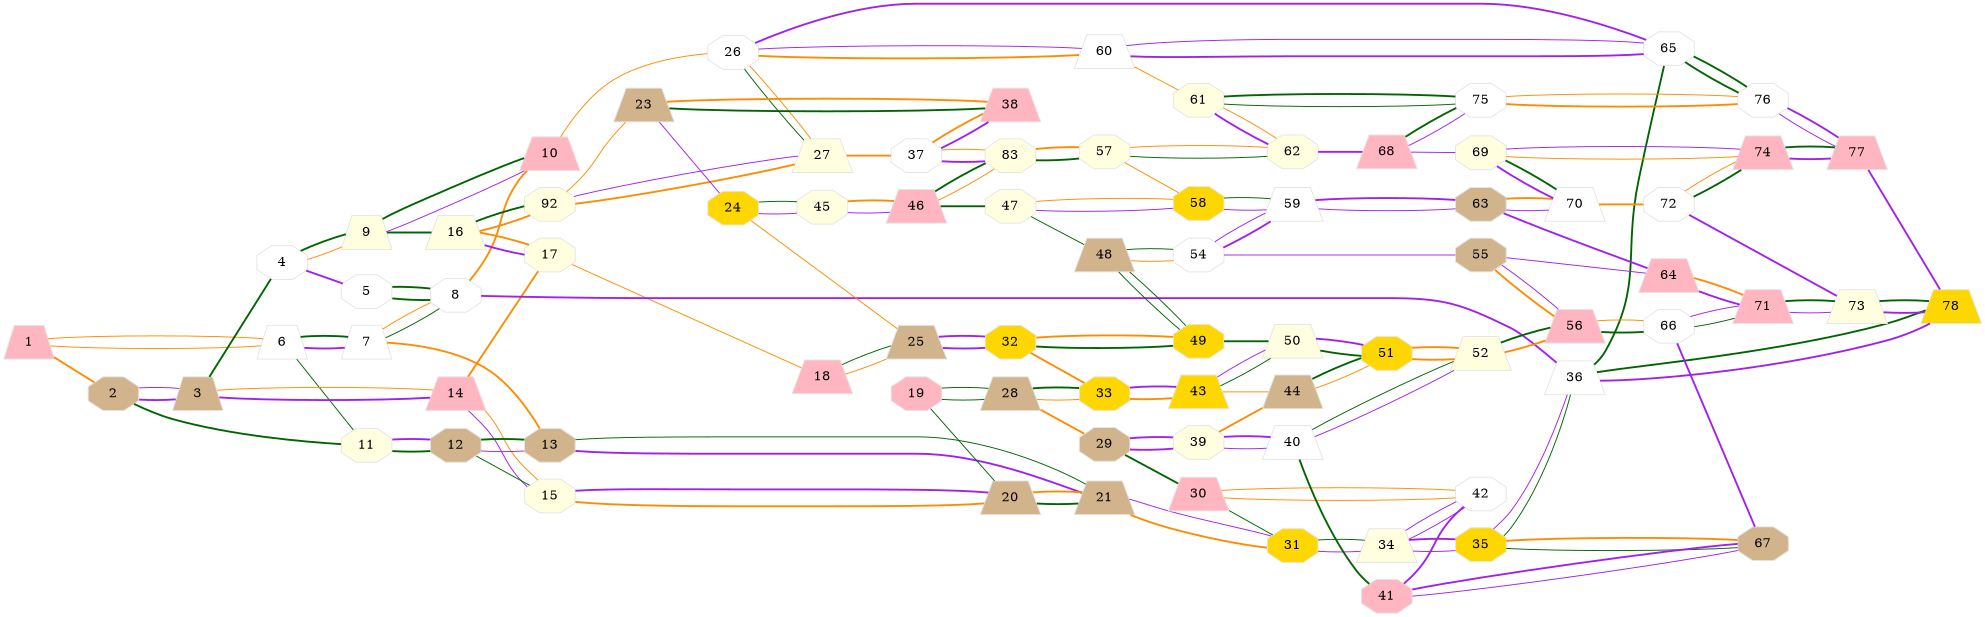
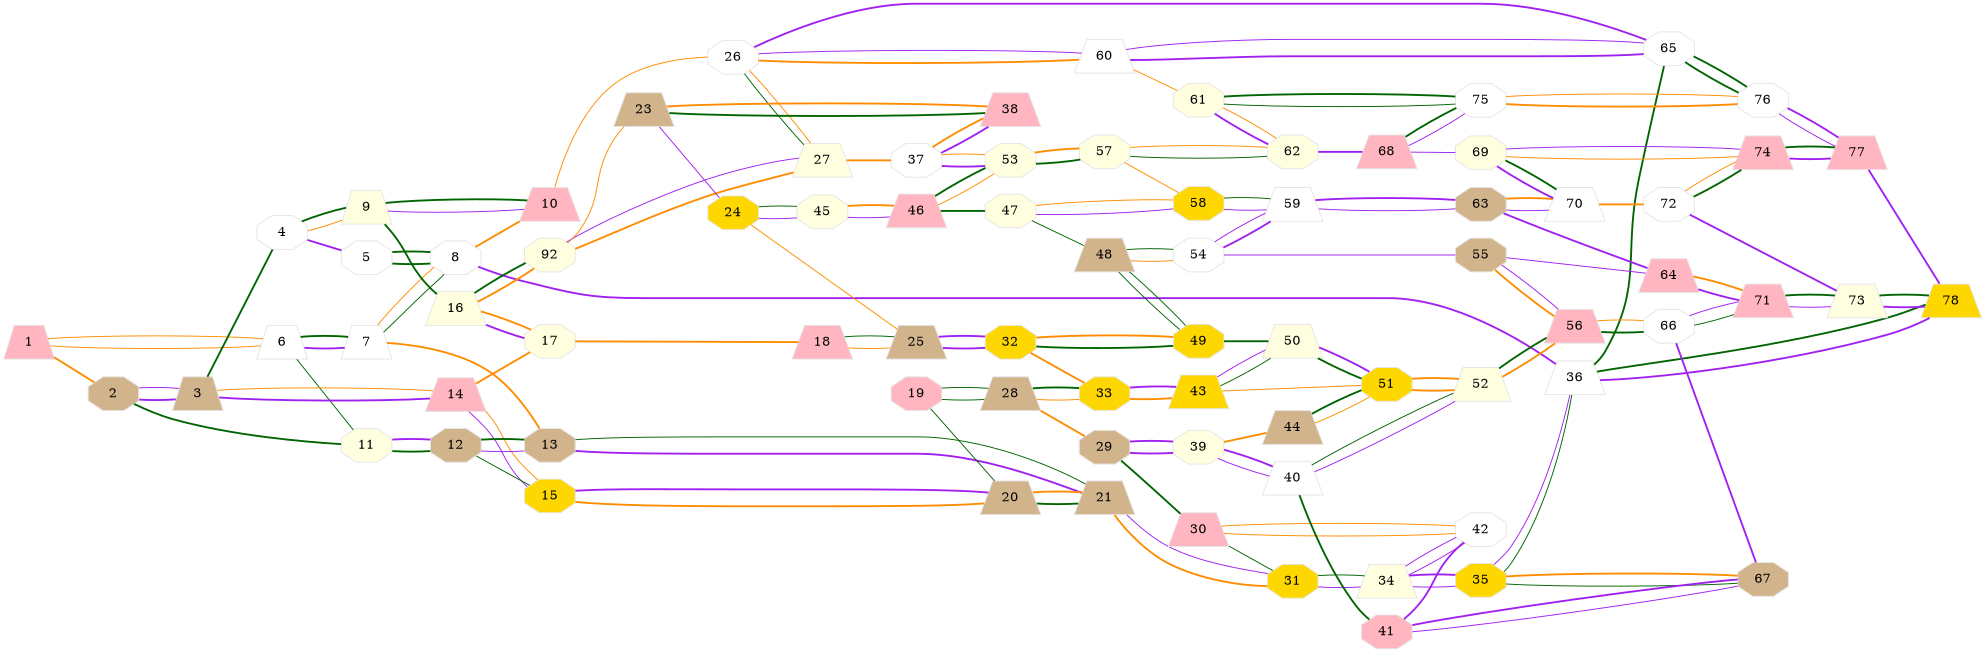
(1011, 156) -> (1011, 160)
(687, 316) -> (687, 342)
(1246, 392) -> (1292, 388)
(550, 496) -> (550, 496)
